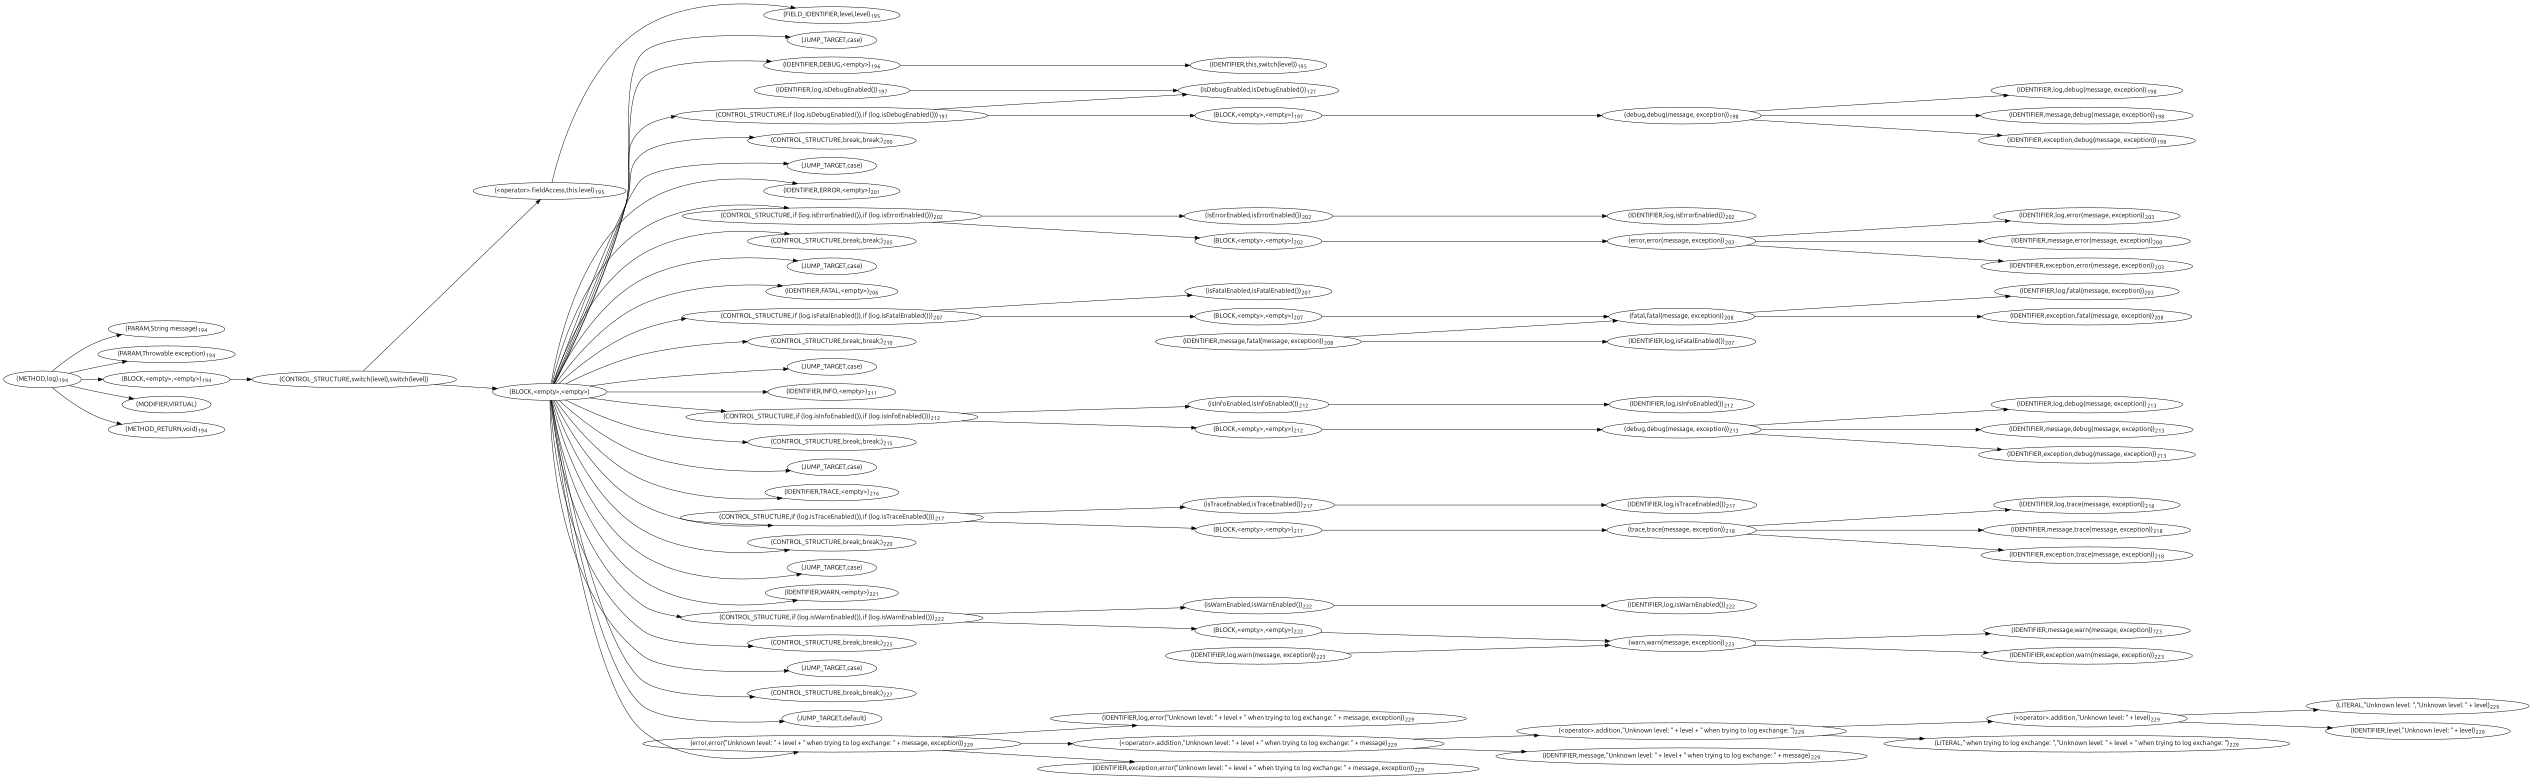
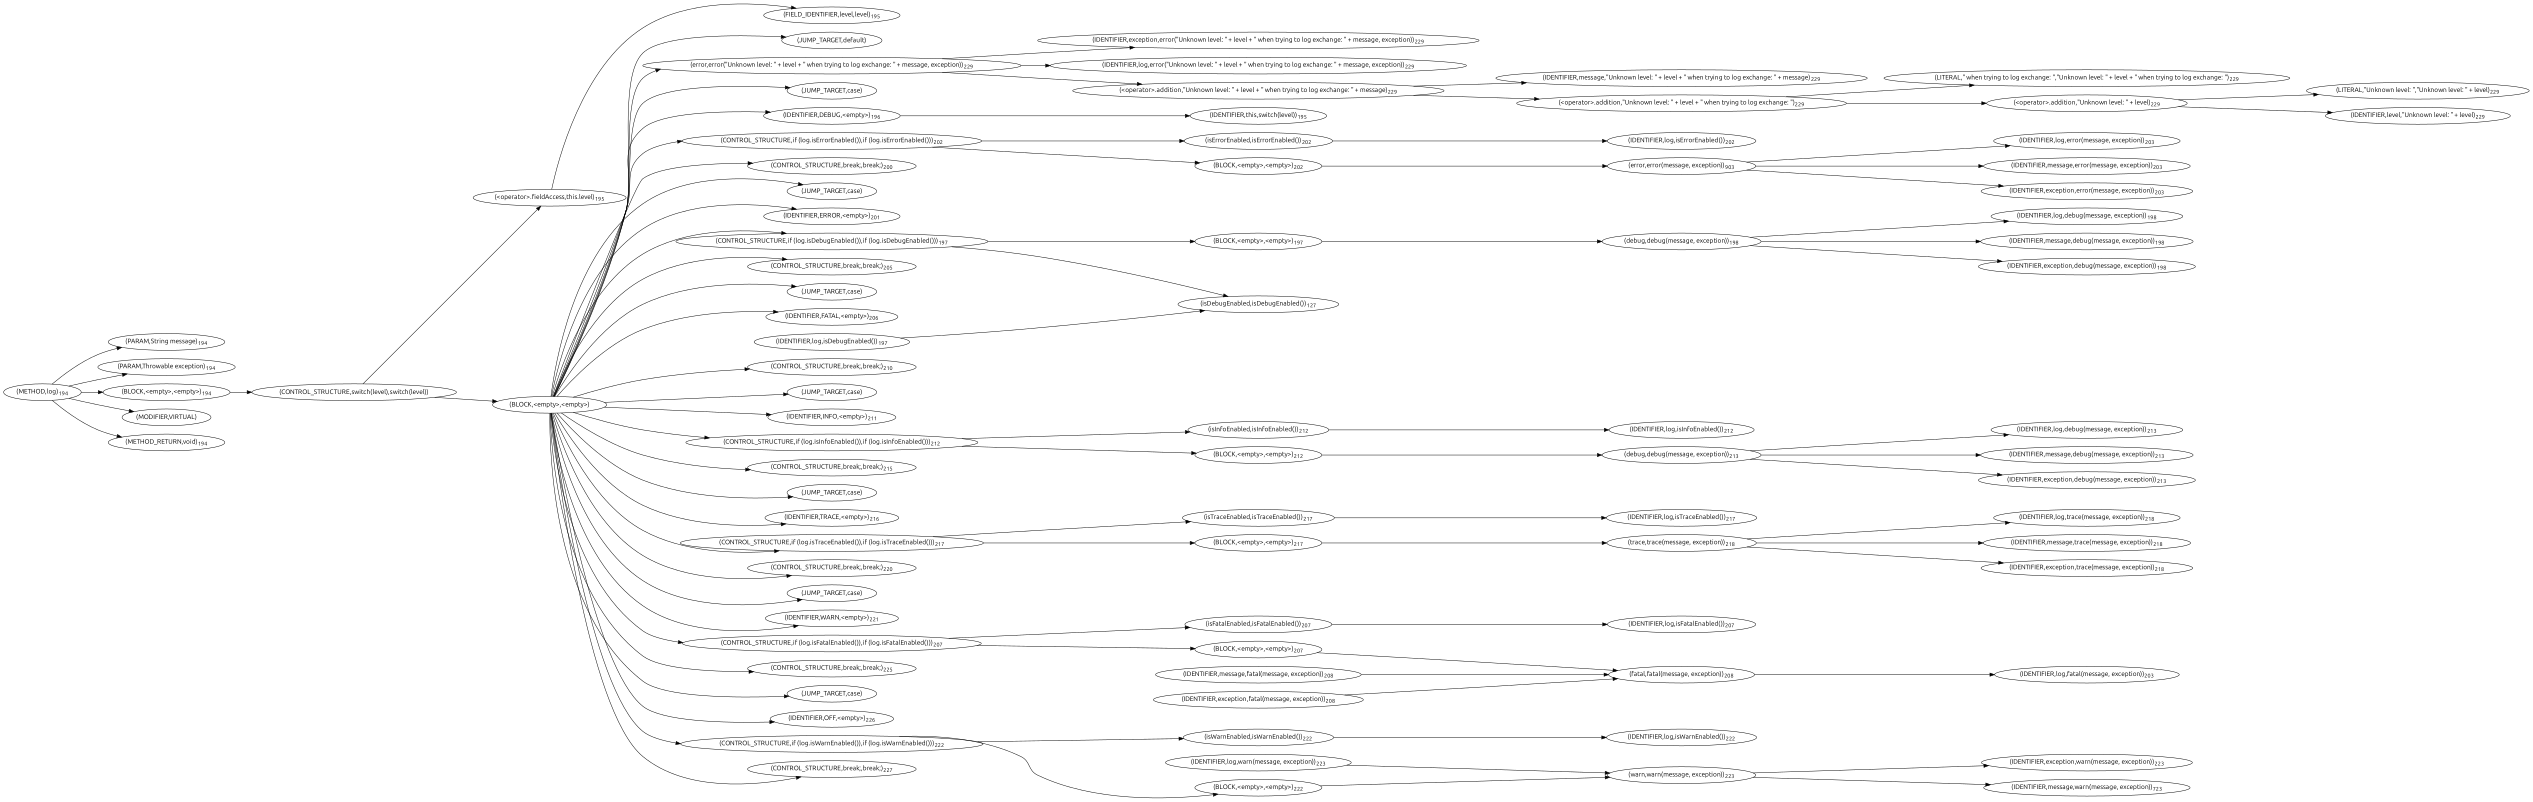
(1730, 241) -> (1730, 165)
(2158, 241) -> (2158, 165)
(1866, 317) -> (1479, 687)
(1482, 342) -> (1467, 624)
none -> (832, 719)
